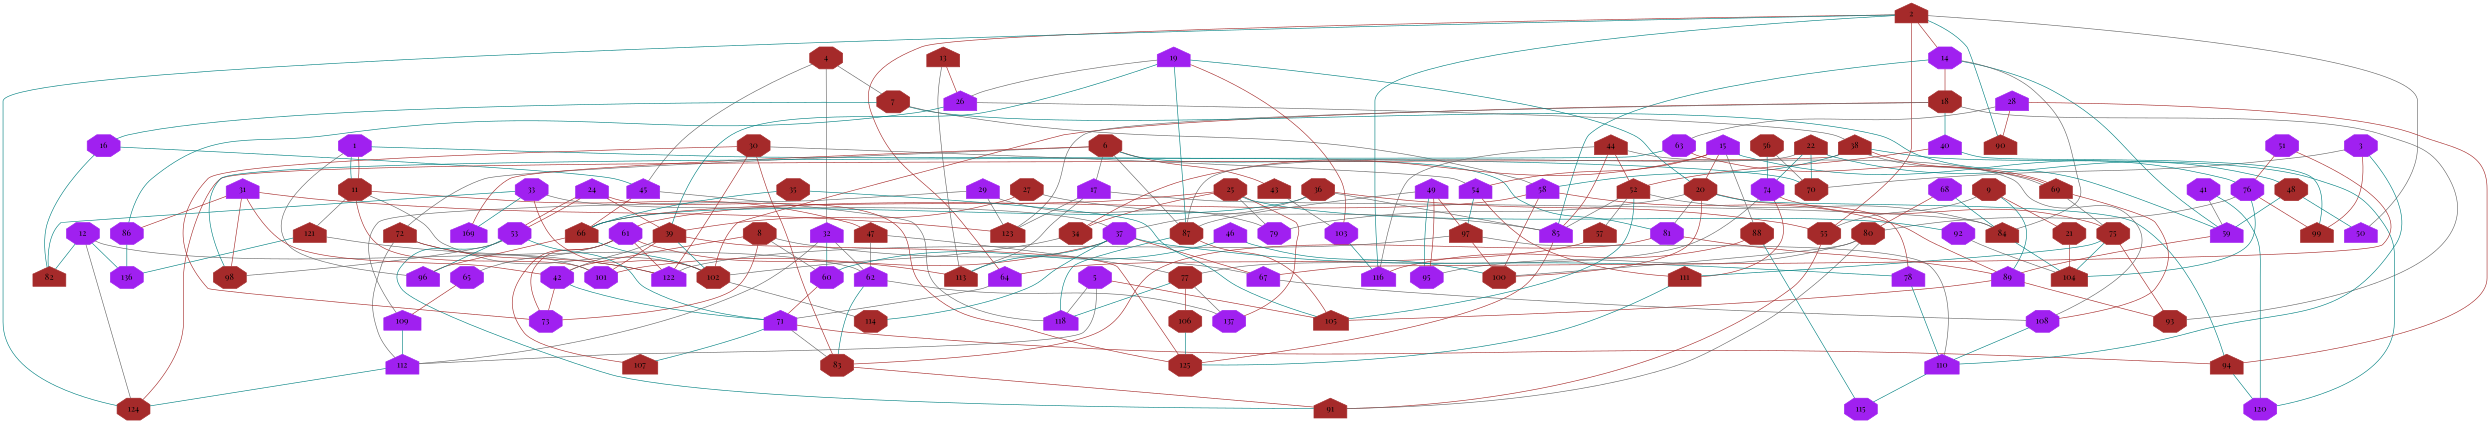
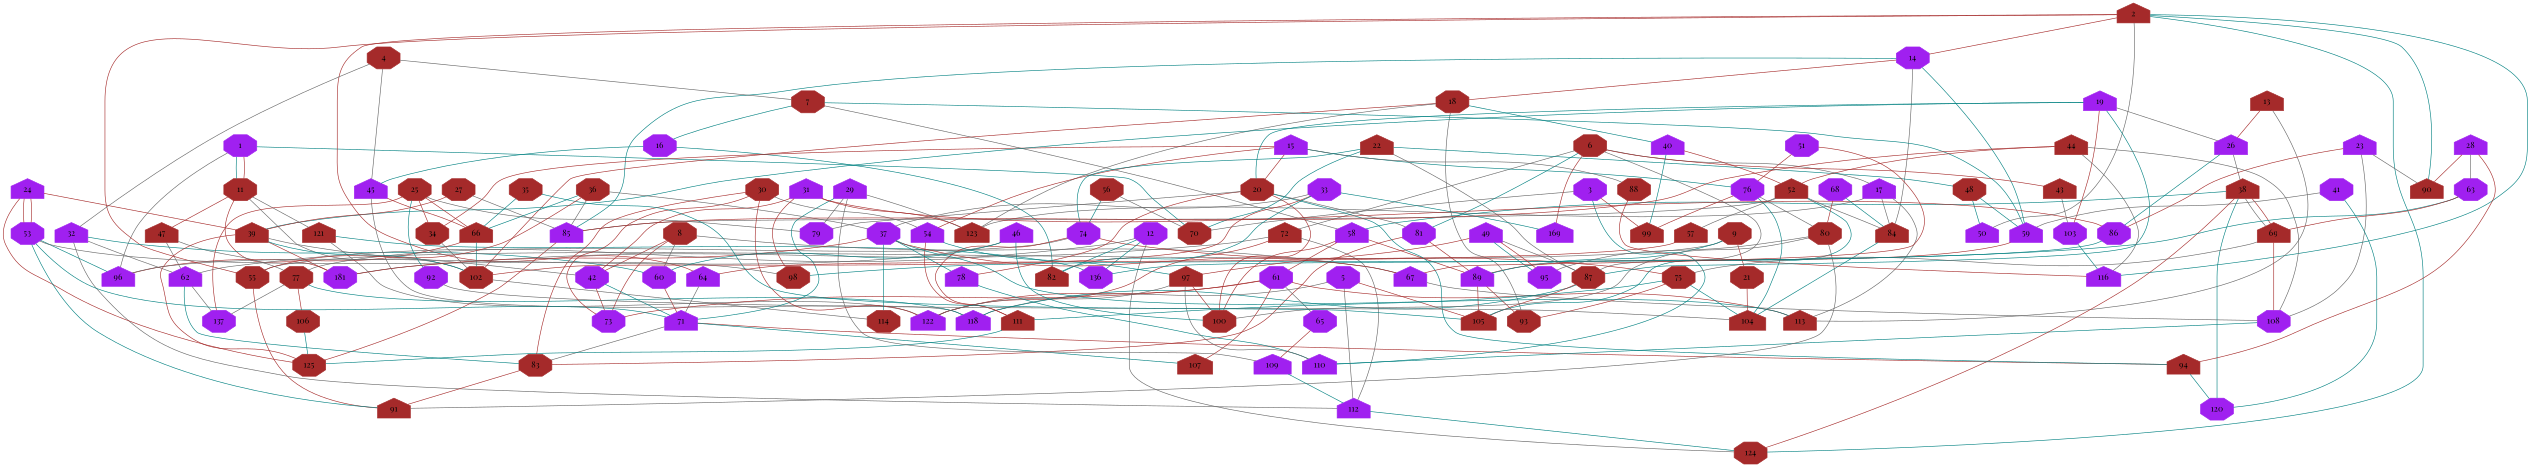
none -> (2360, 146)
none -> (567, 263)
(601, 277) -> (340, 277)
none -> (815, 288)
(1861, 409) -> none
